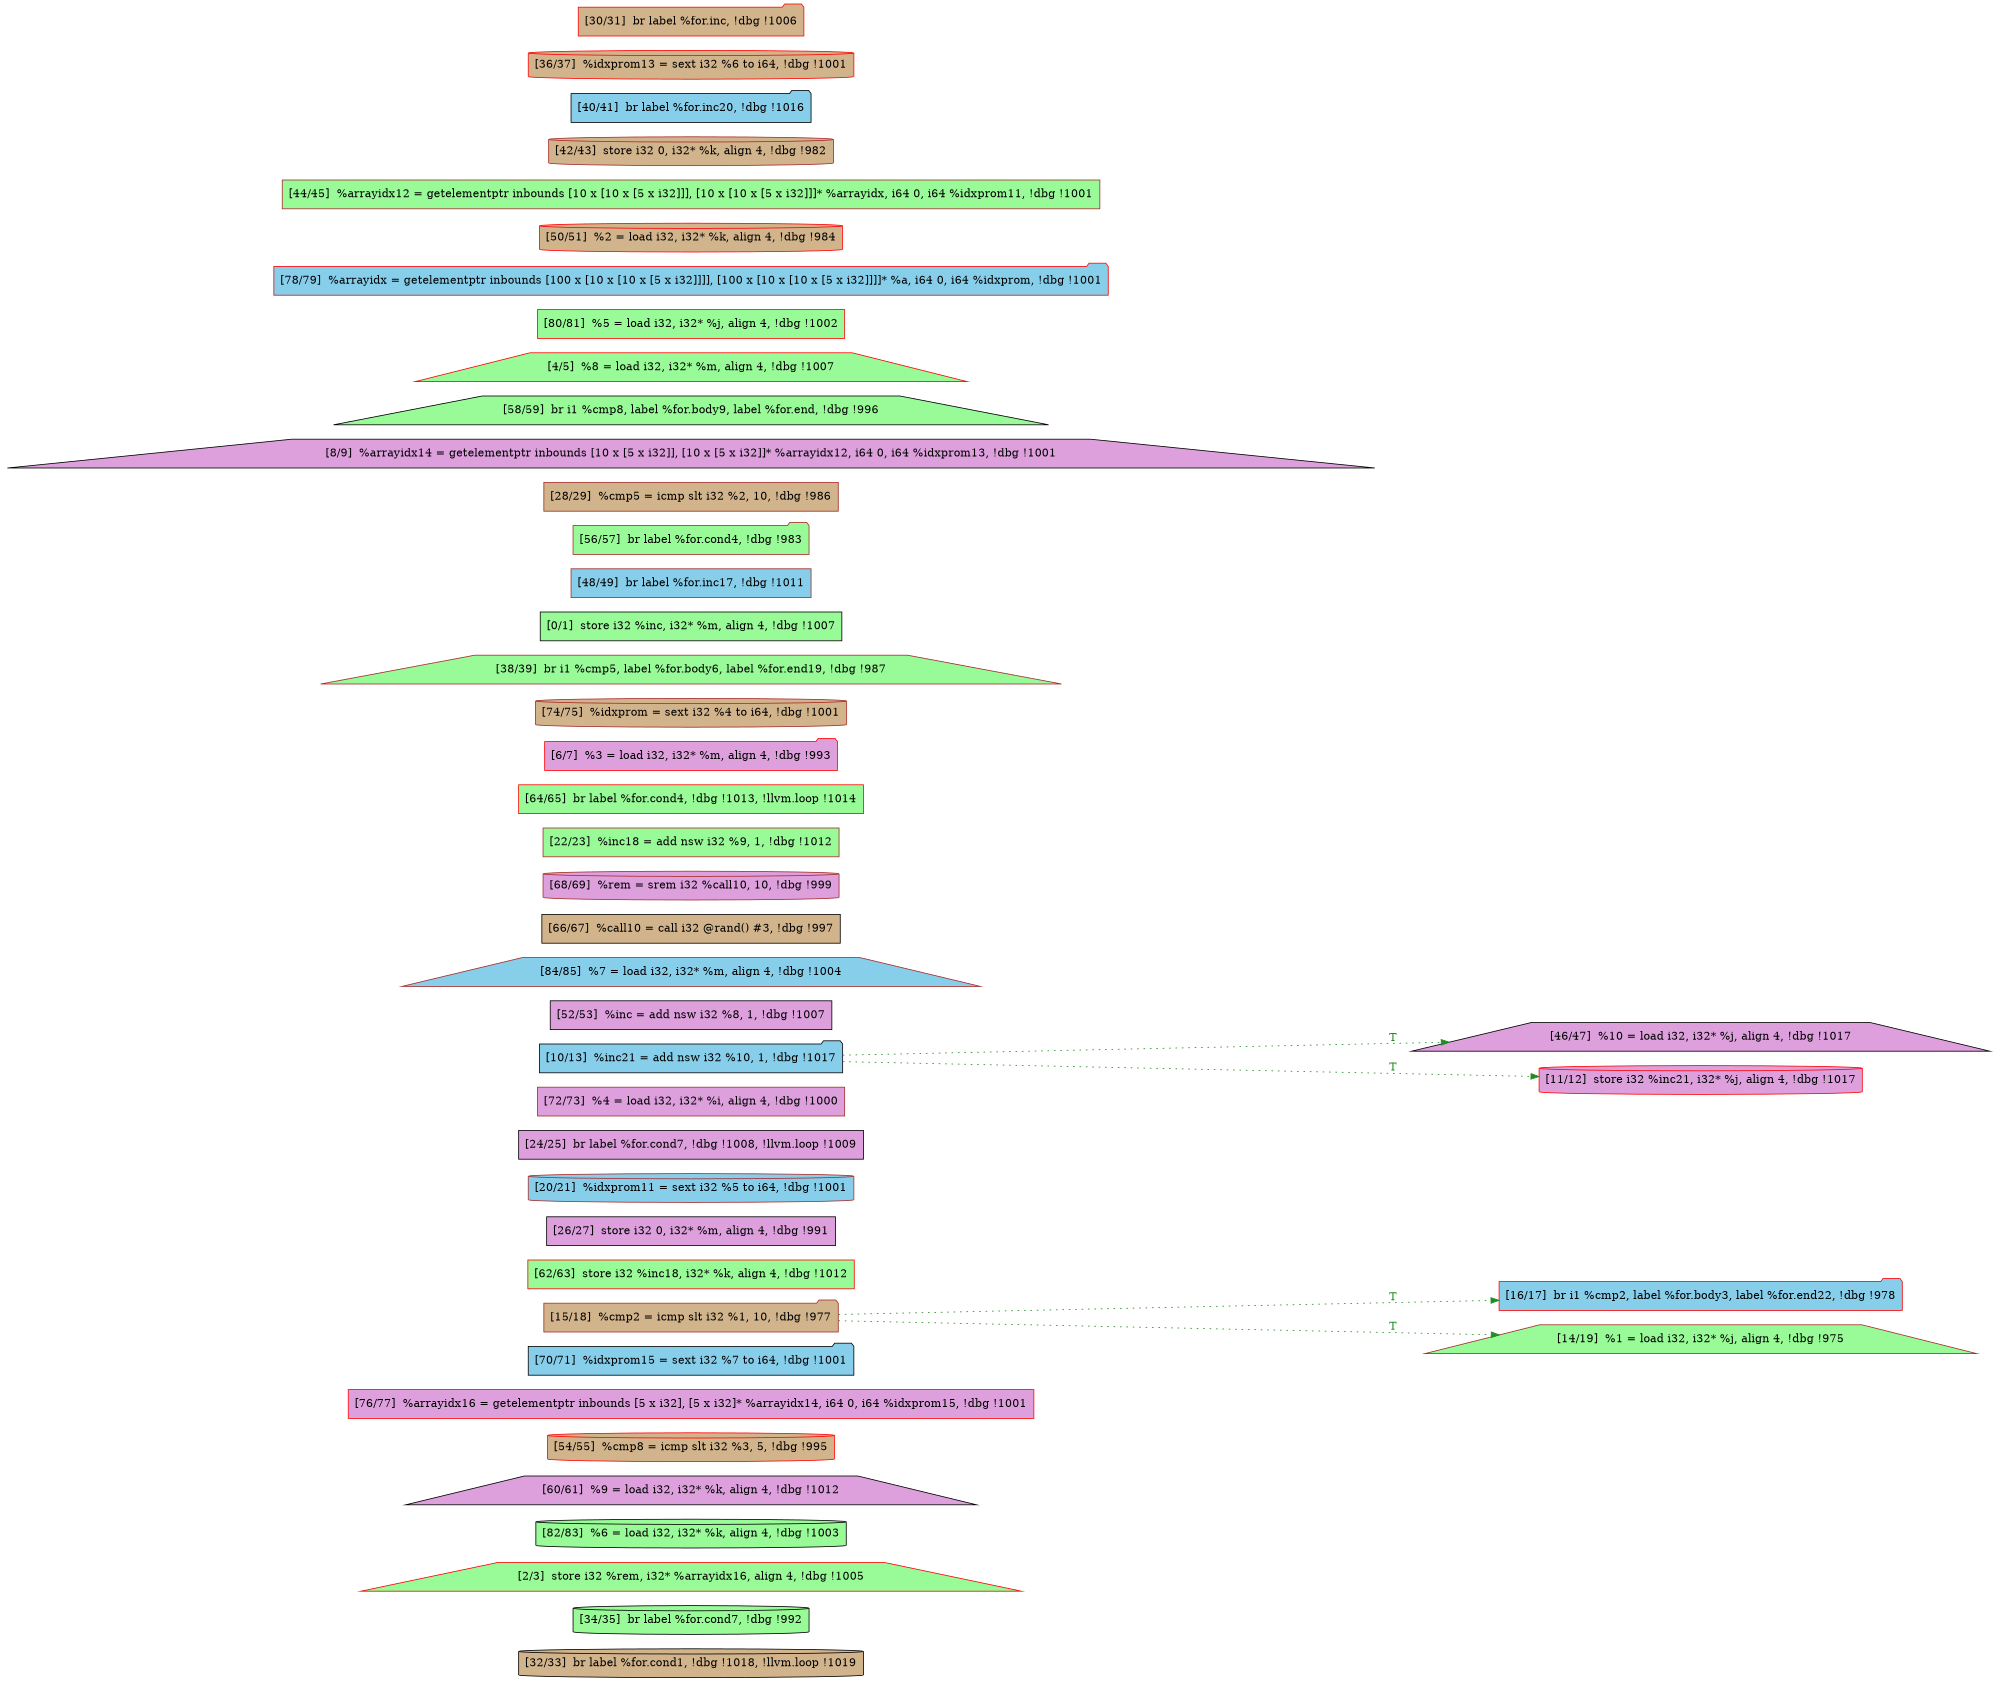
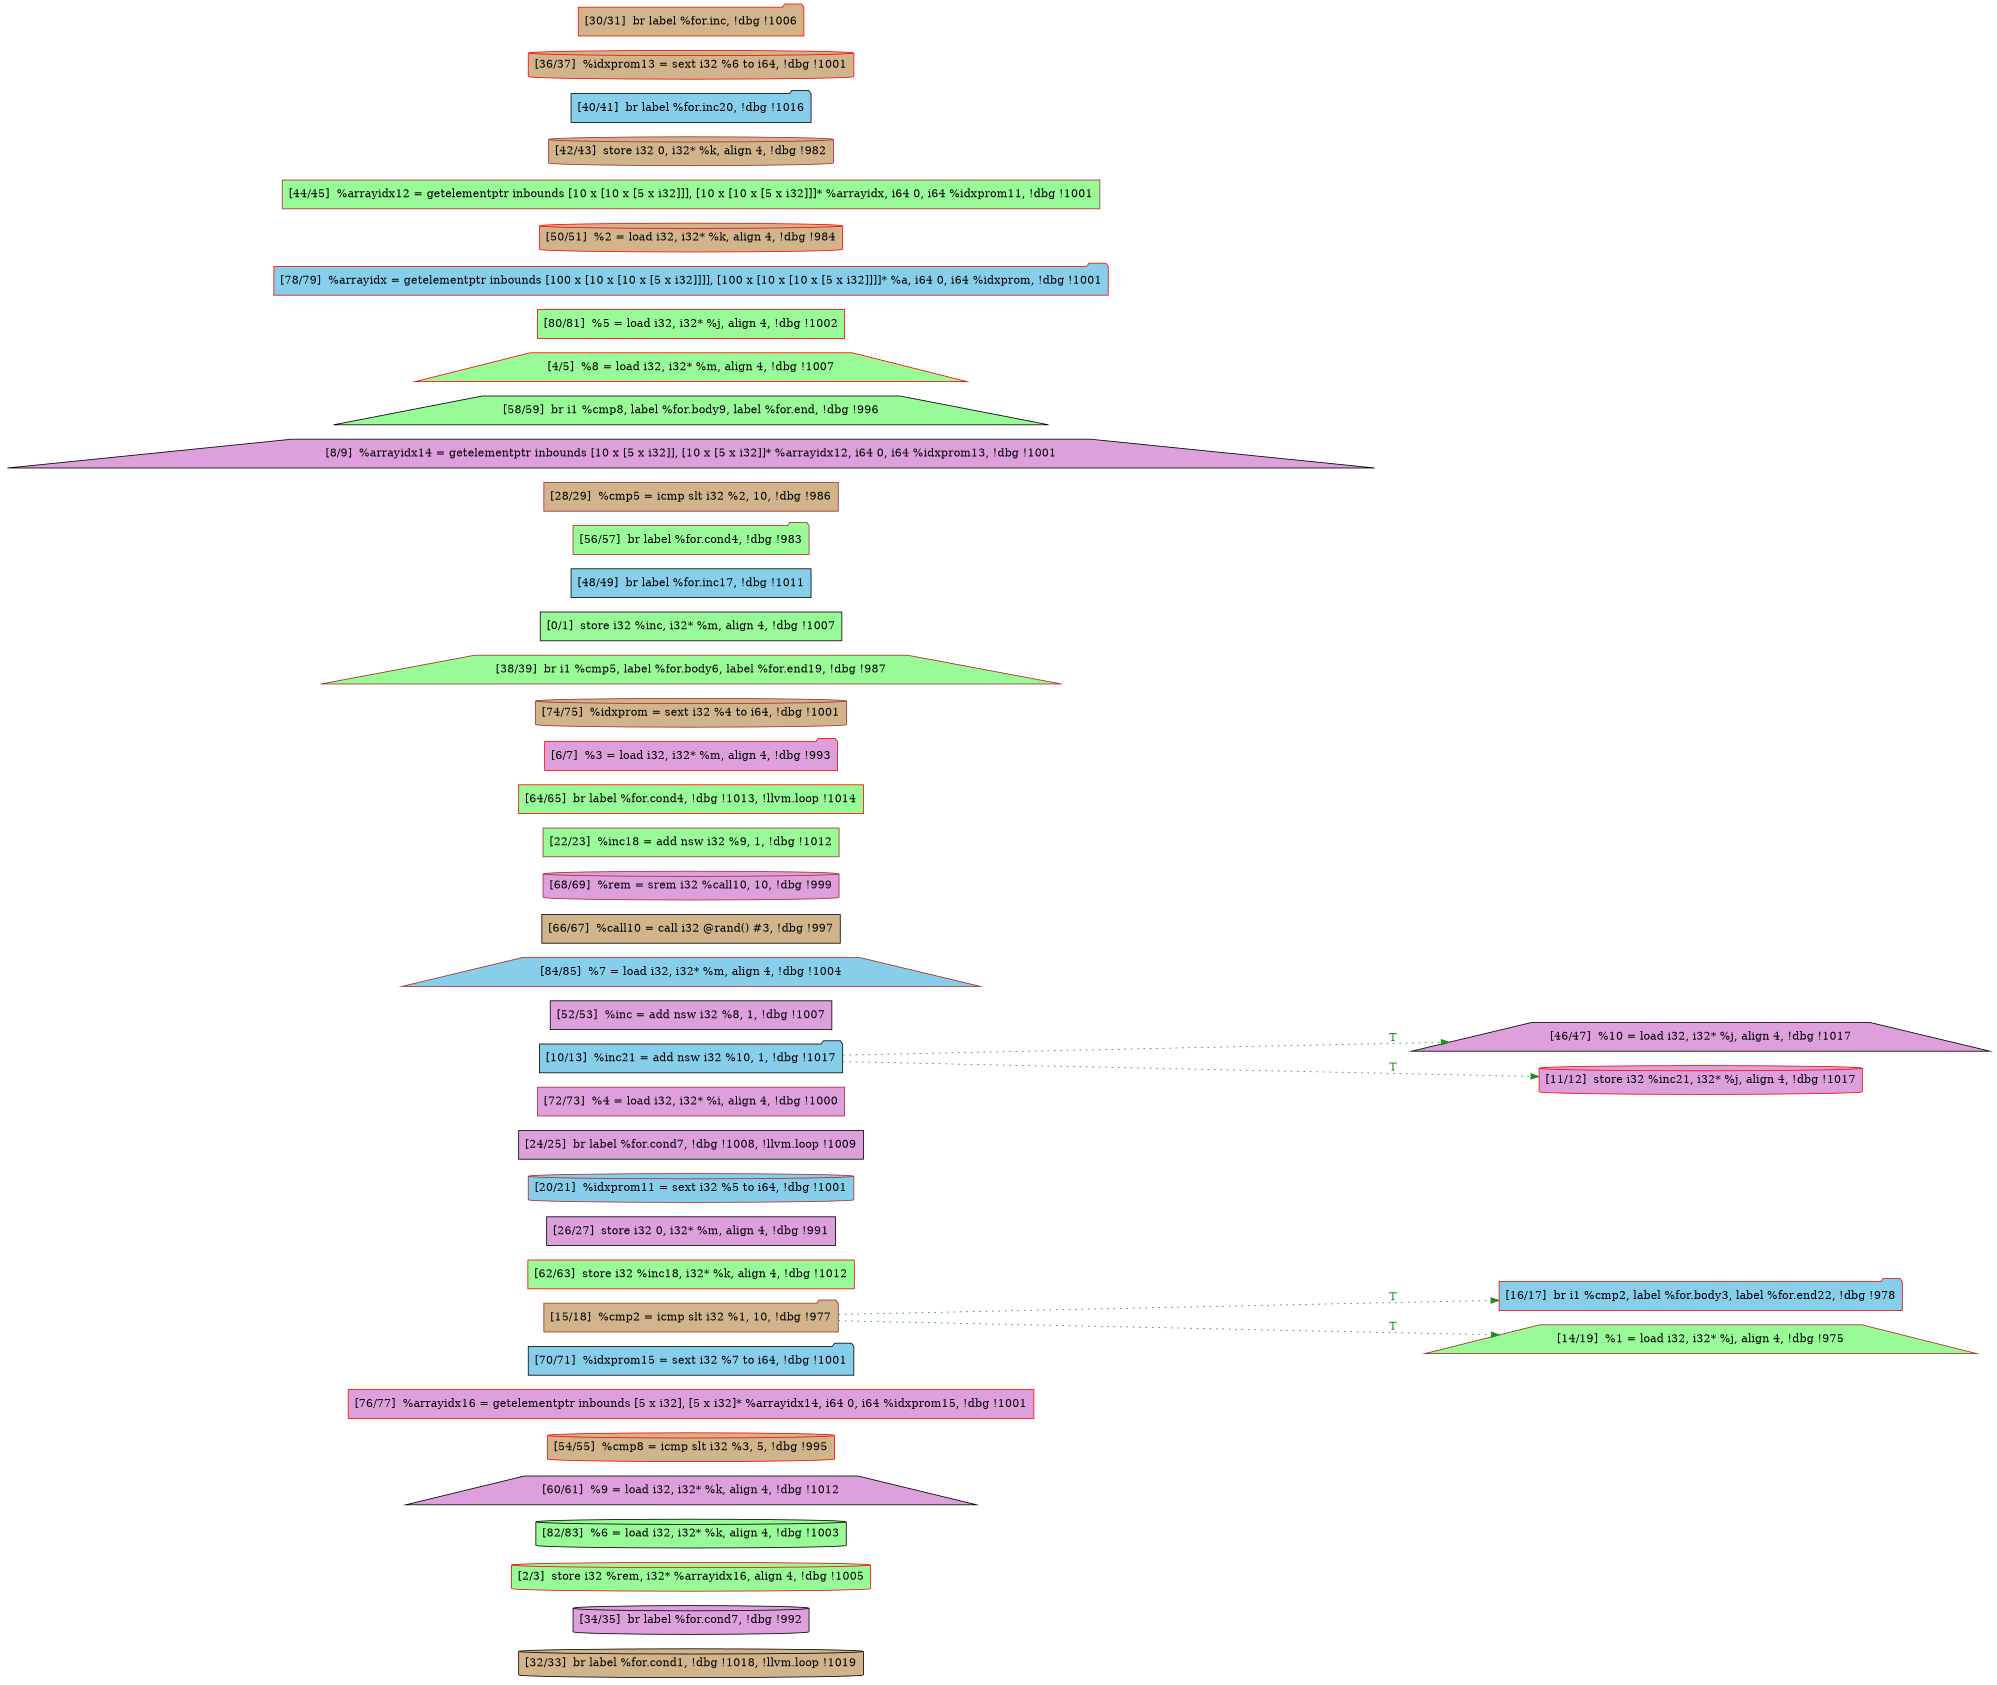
(691, 583) -> (691, 583)
(691, 1577) -> (691, 1577)
(691, 1620) -> (691, 1620)
